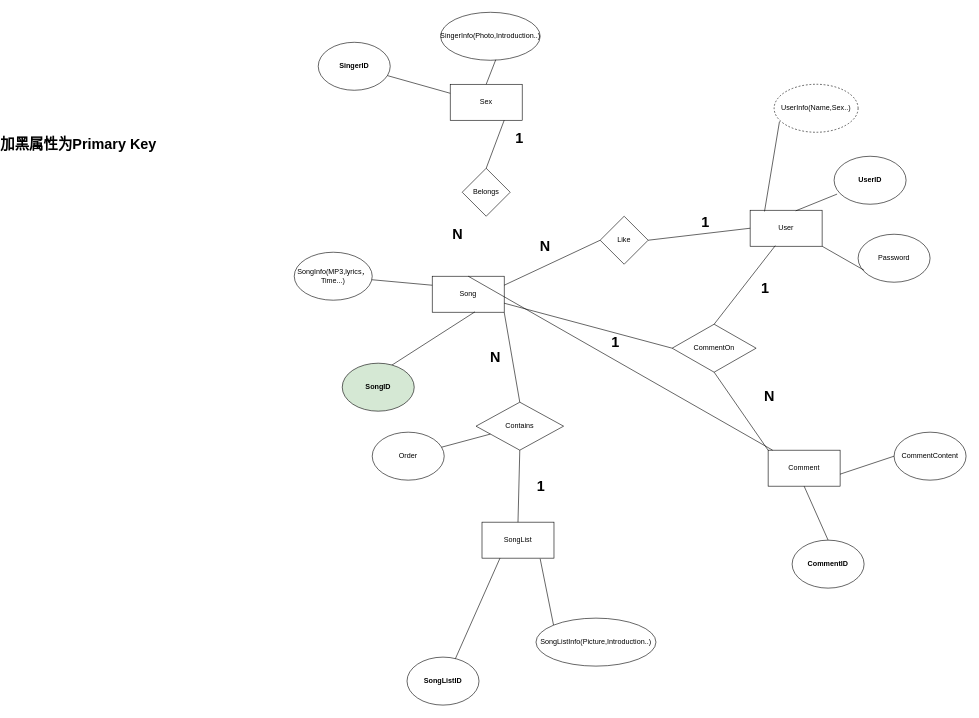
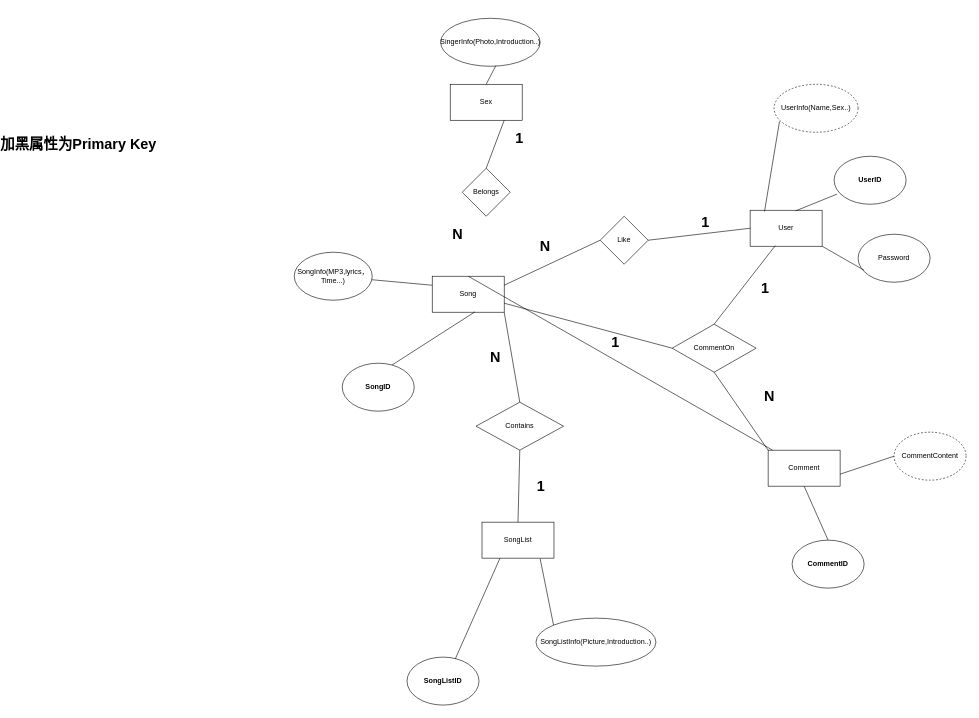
(491, 36) -> (491, 42)
(354, 66) -> none
(418, 84) -> none
(378, 387) -> (378, 387)
(466, 441) -> none
(408, 456) -> none
(930, 456) -> (930, 456)
